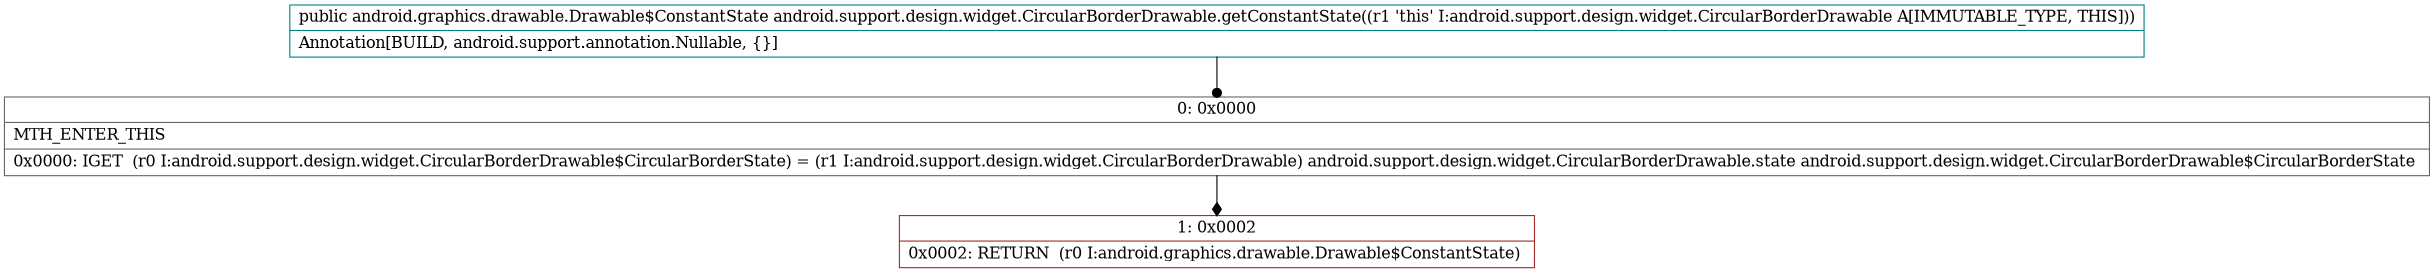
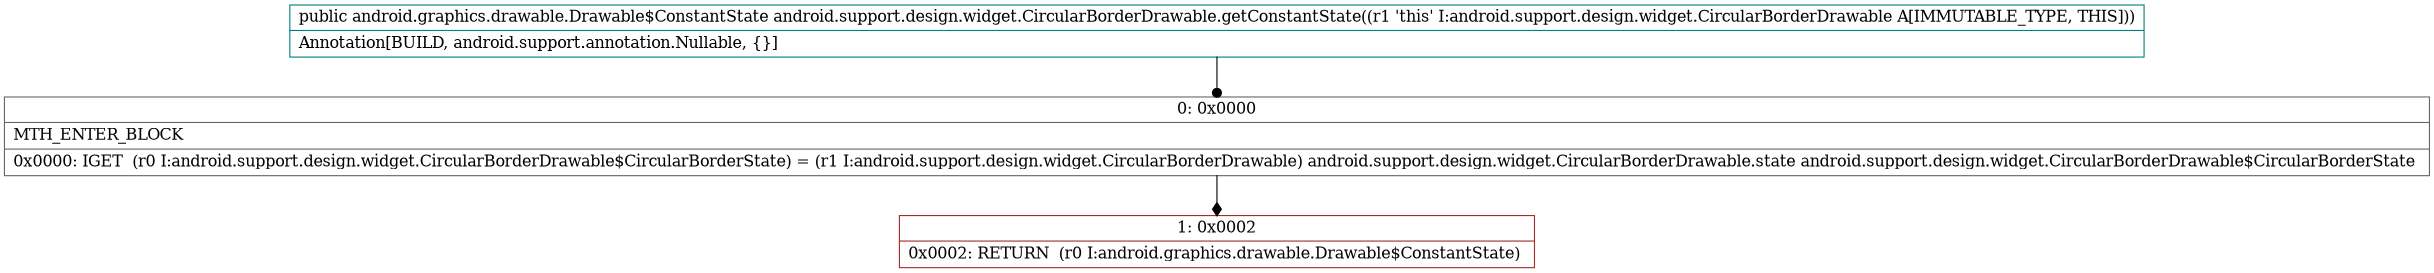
(90, 135) -> (99, 135)
